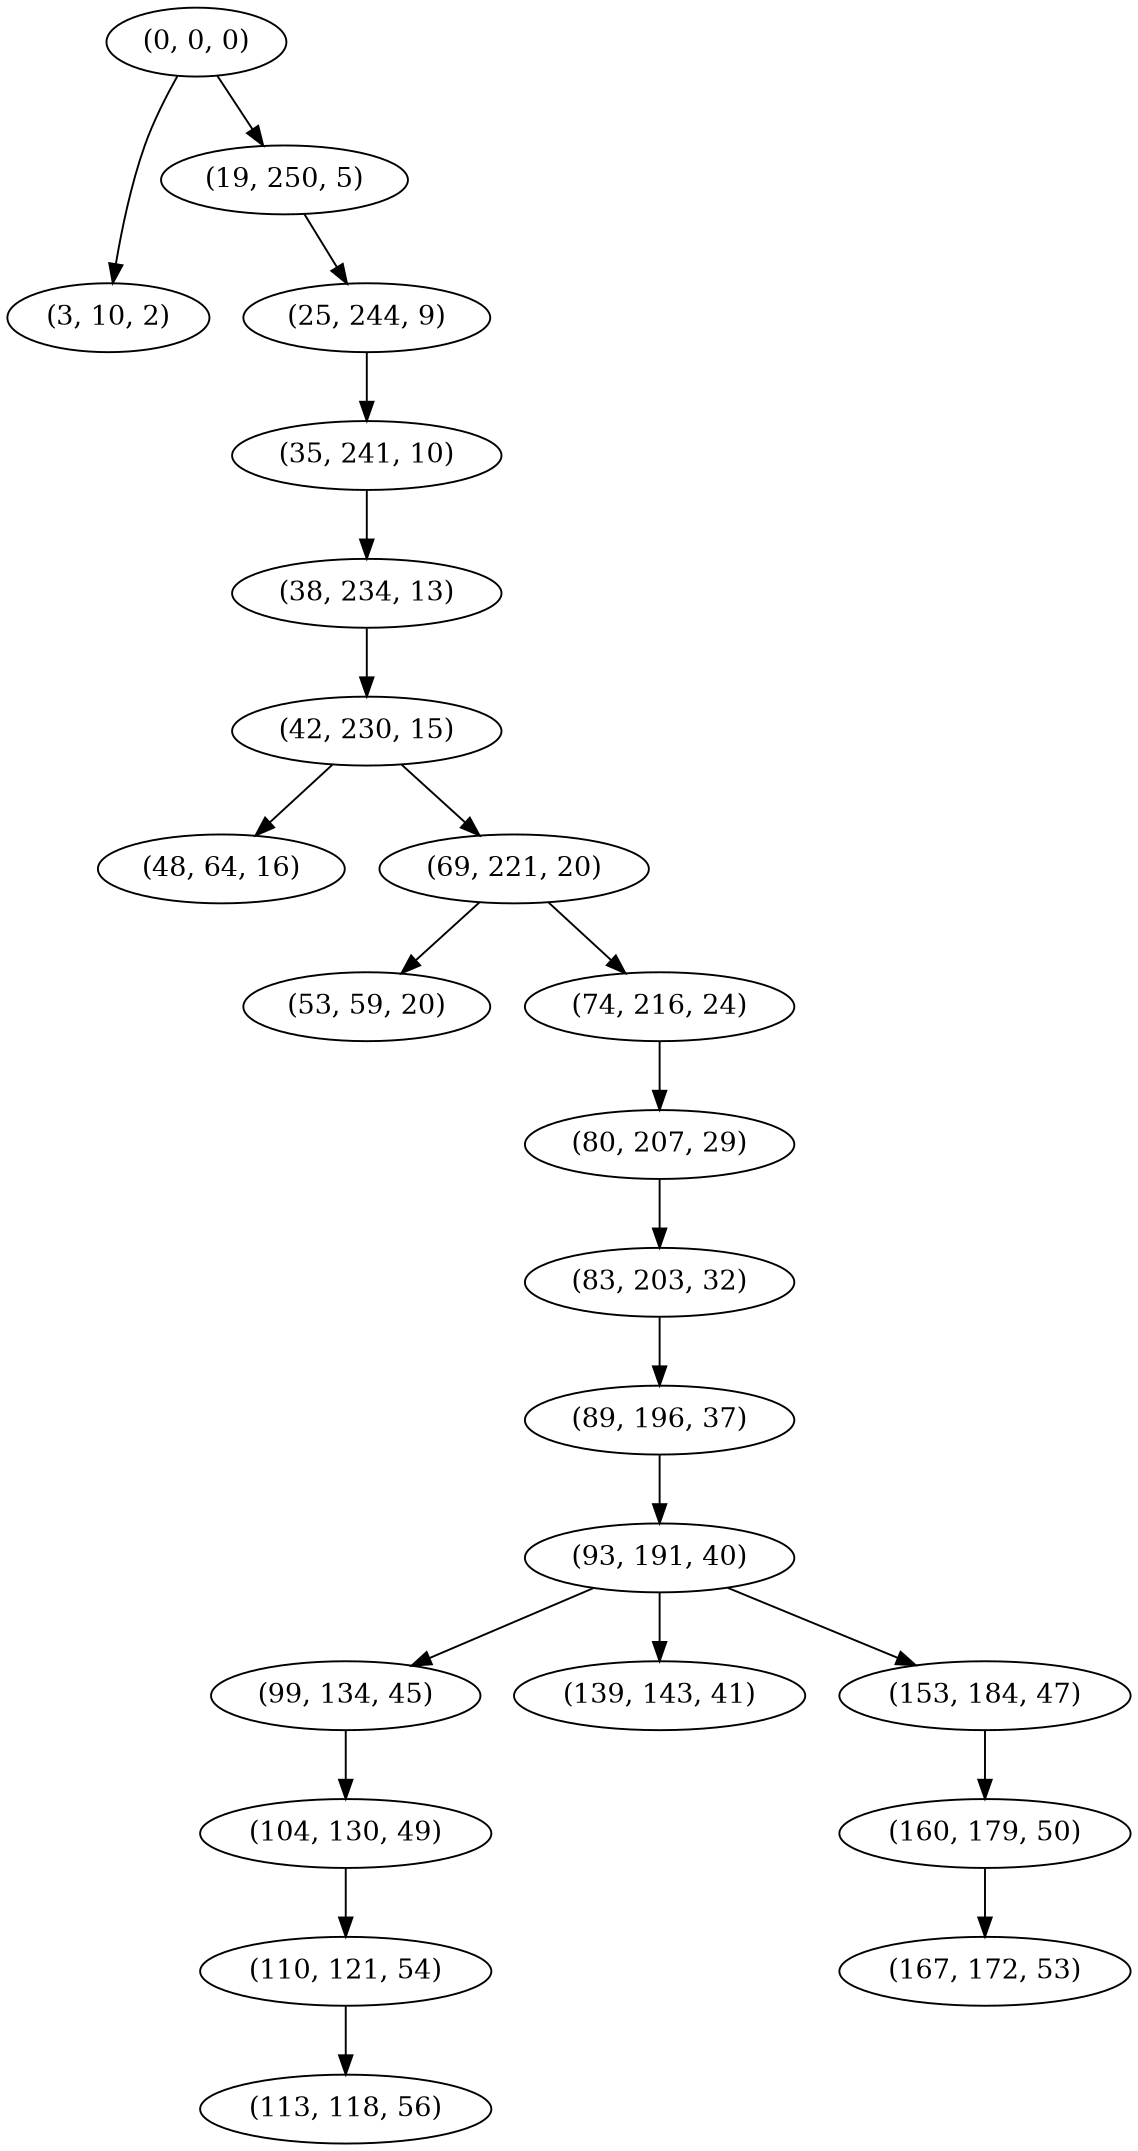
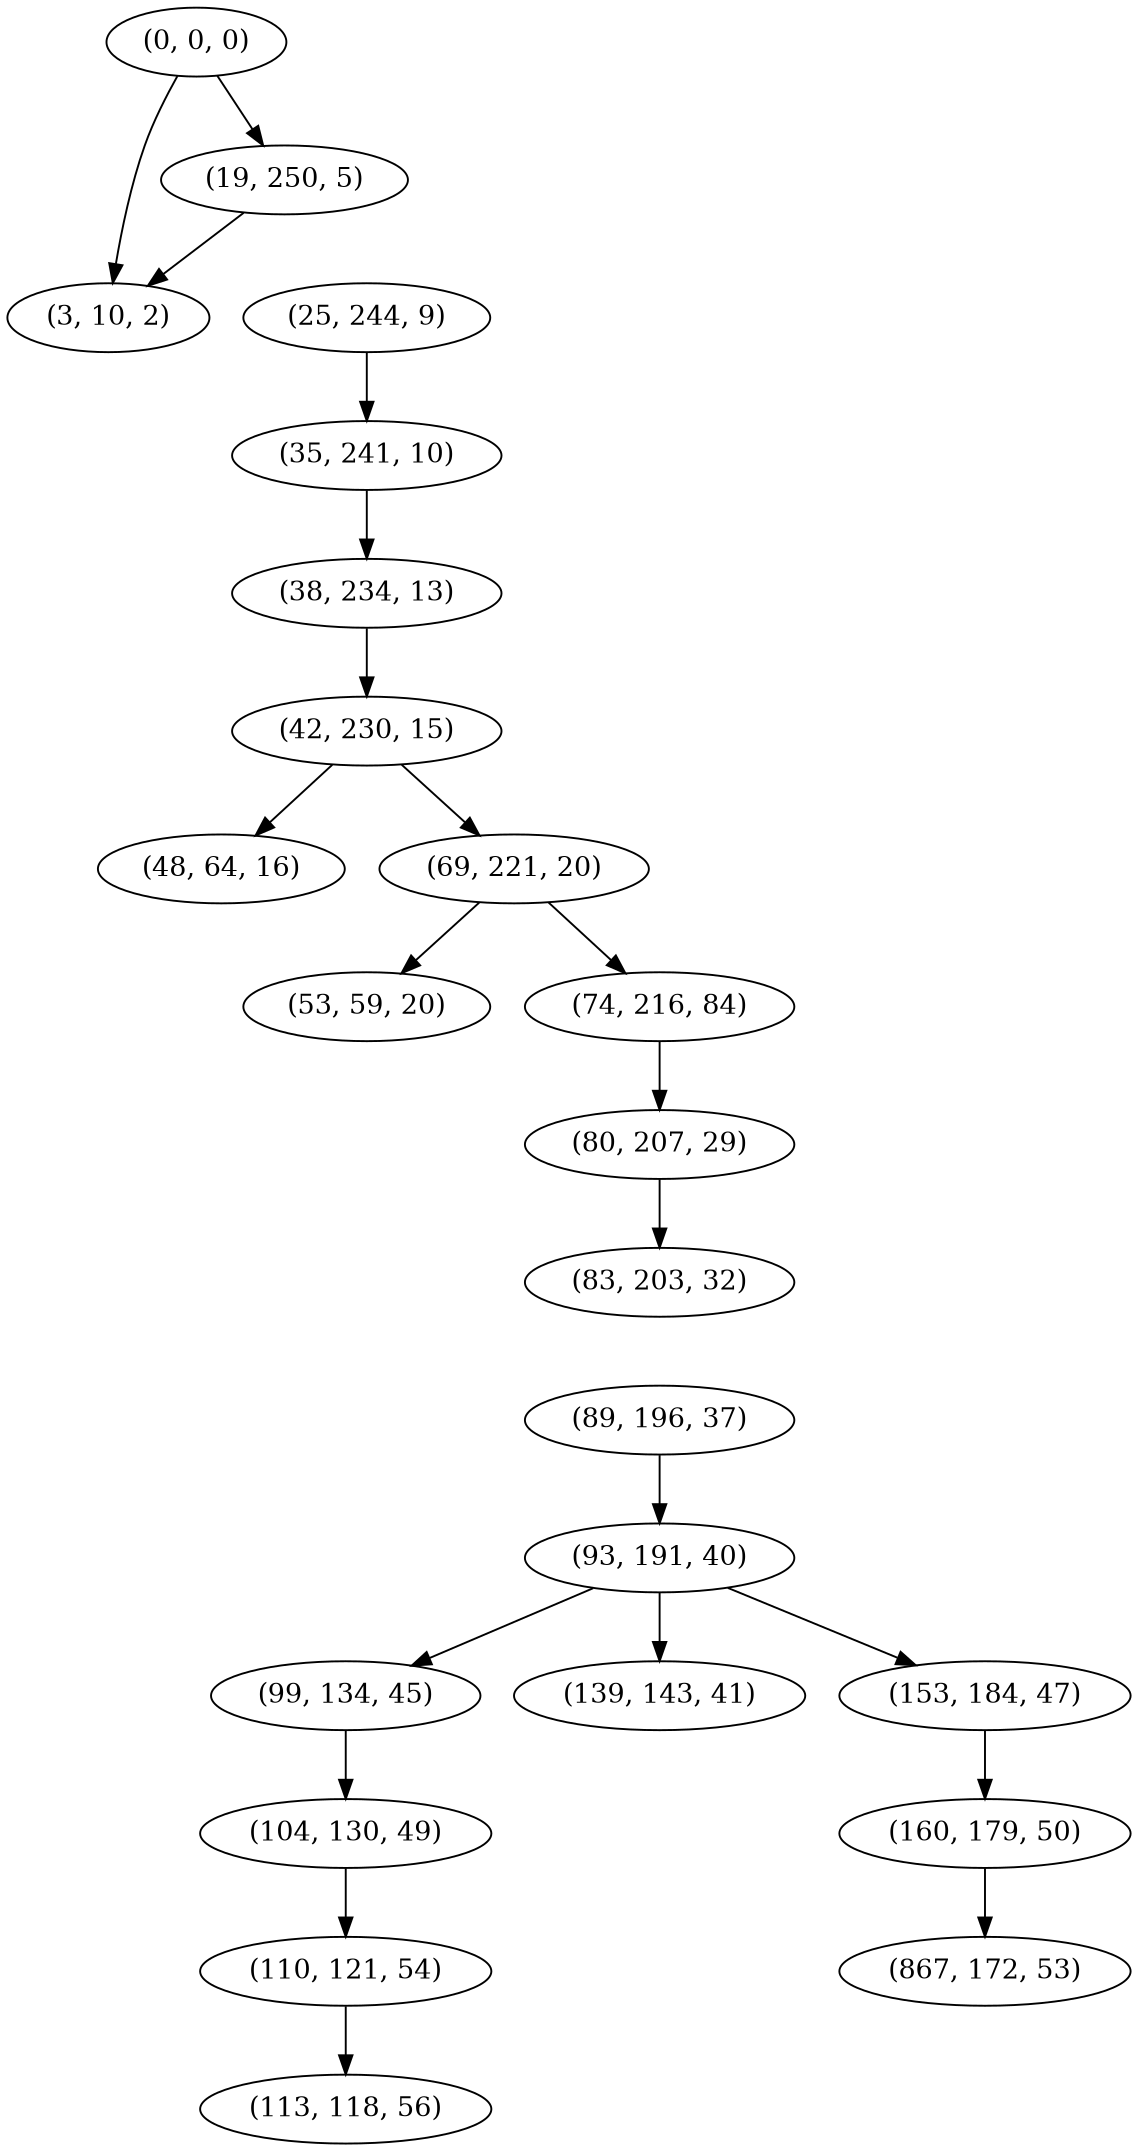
(321, 241) -> (203, 243)
(660, 1007) -> (660, 1007)
(660, 1342) -> none
(985, 1971) -> (985, 1971)
